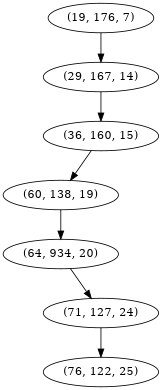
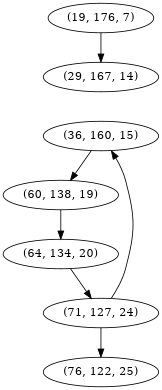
(101, 103) -> (133, 229)
(61, 254) -> (61, 254)
